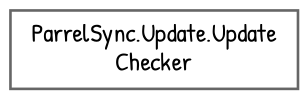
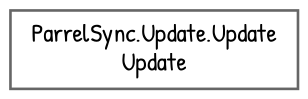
(154, 50) -> (154, 50)
